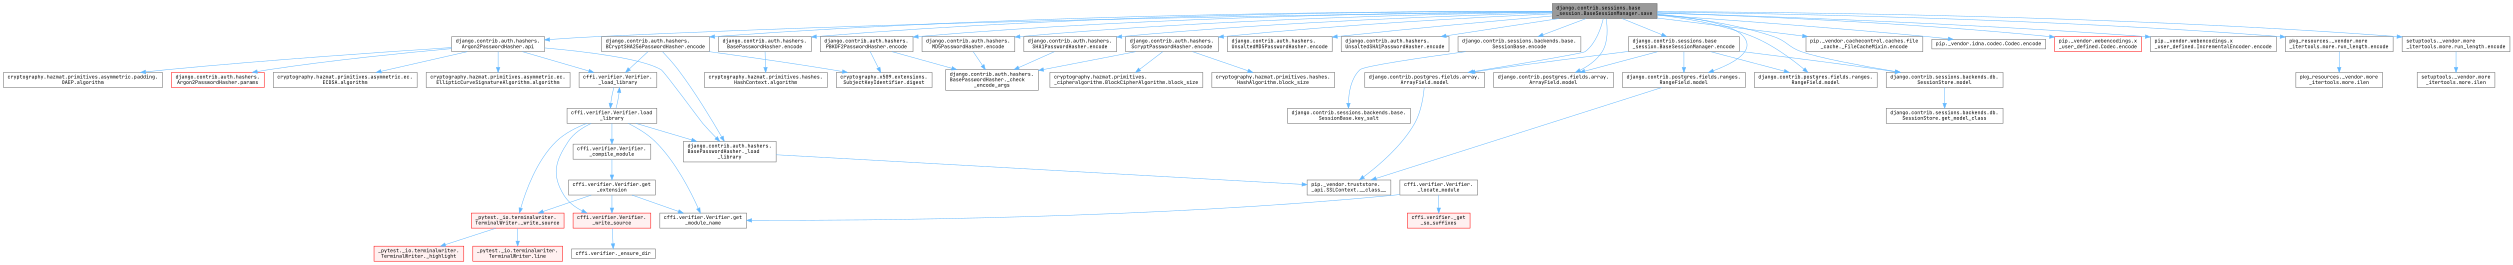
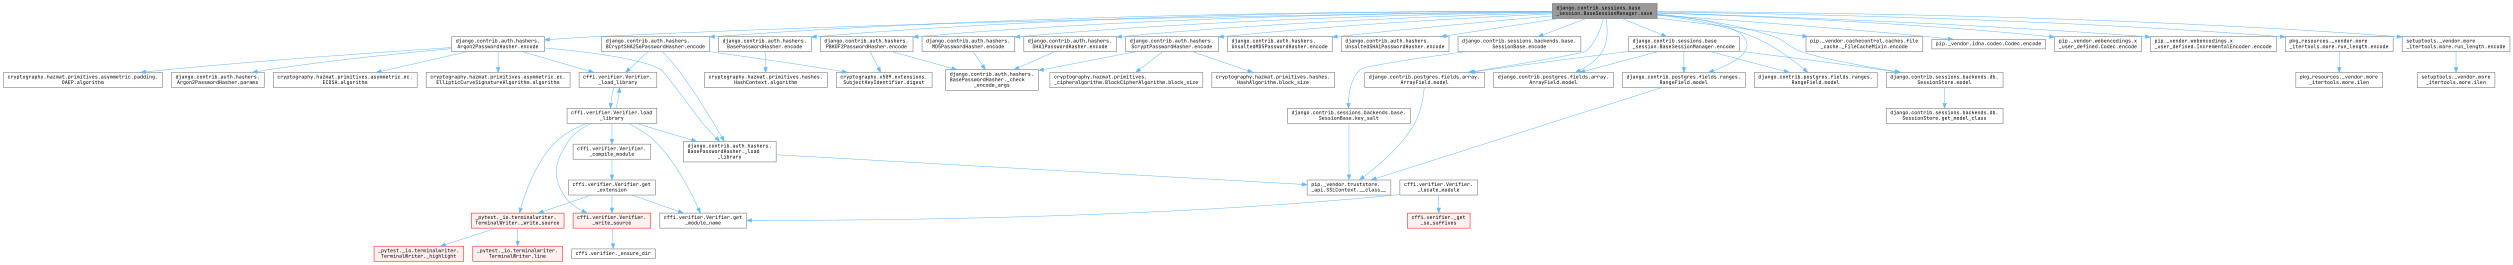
(498, 44) -> (498, 44)
(2098, 44) -> (2098, 44)
(218, 80) -> (218, 80)
none -> (1349, 149)
